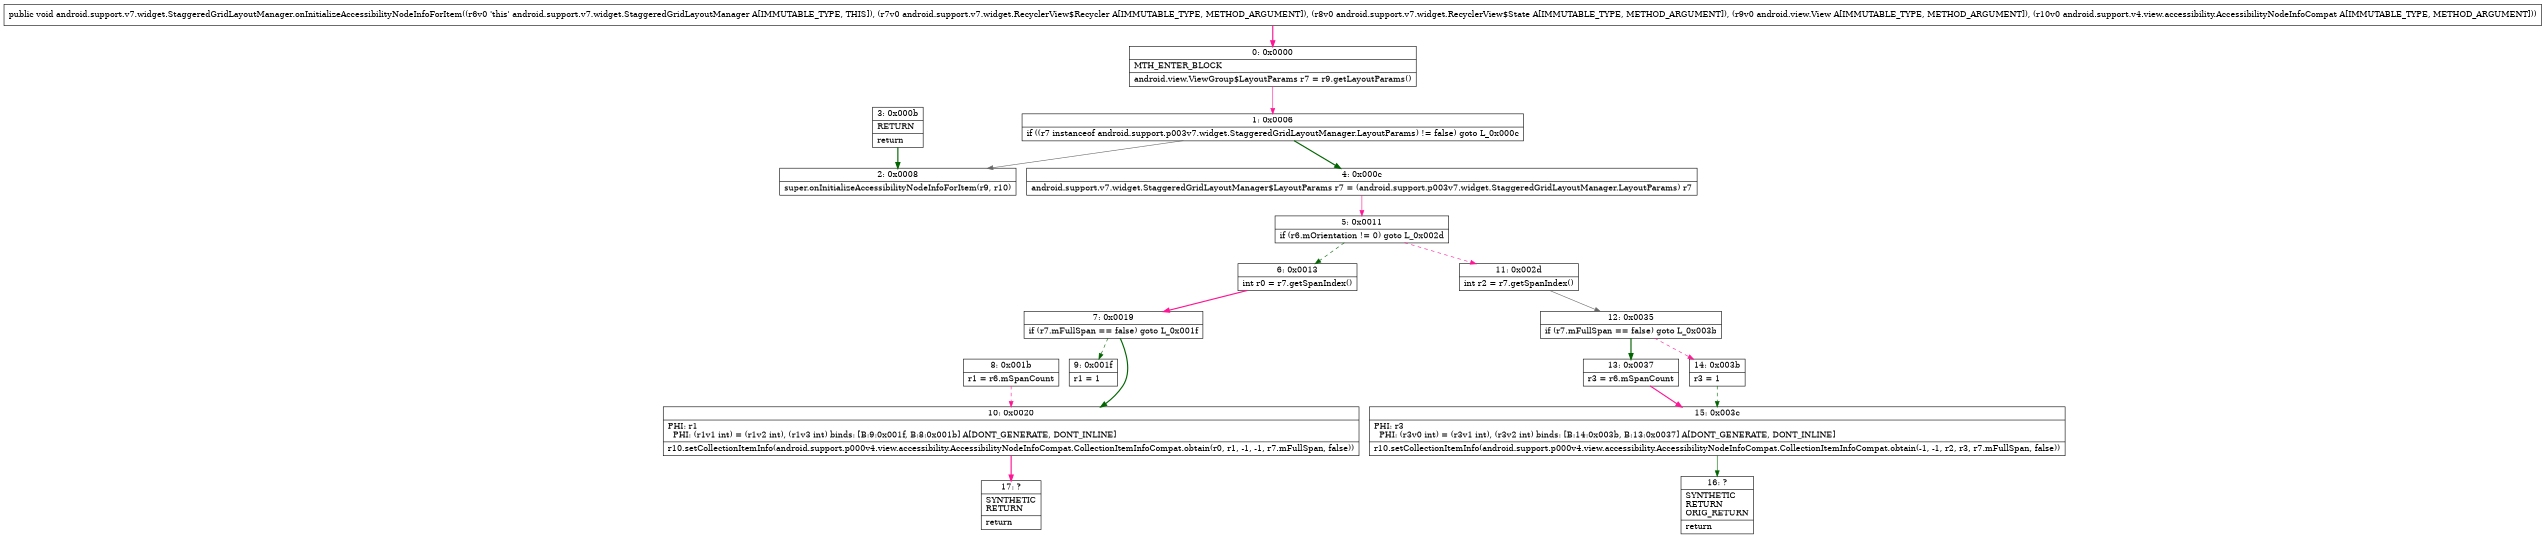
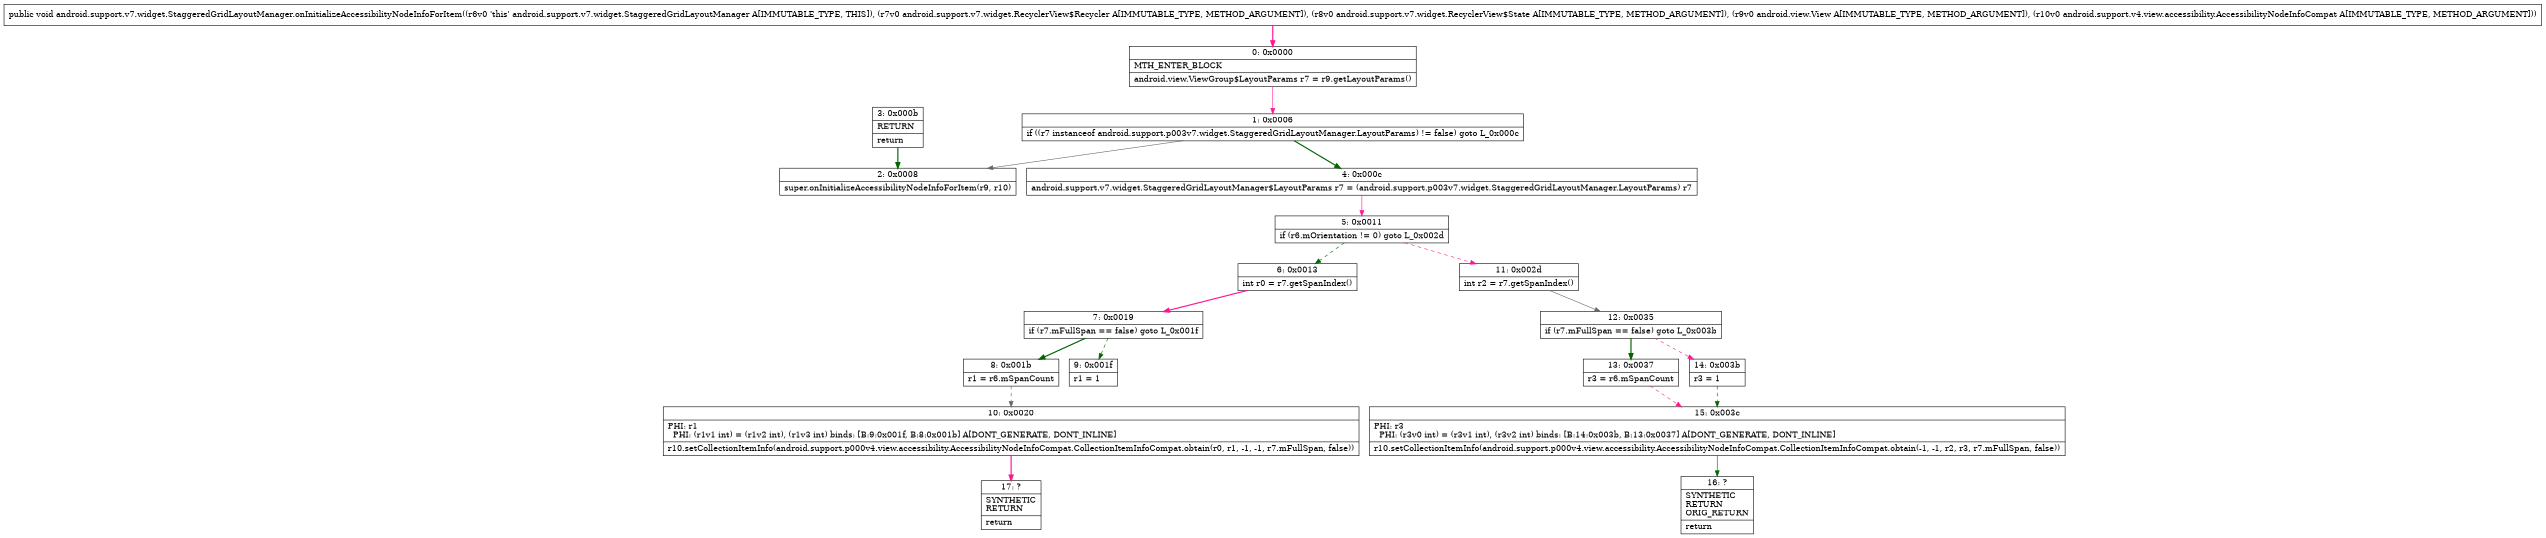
(1127, 374) -> (1065, 348)
(1011, 394) -> (1011, 394)
(1664, 395) -> (1664, 395)
